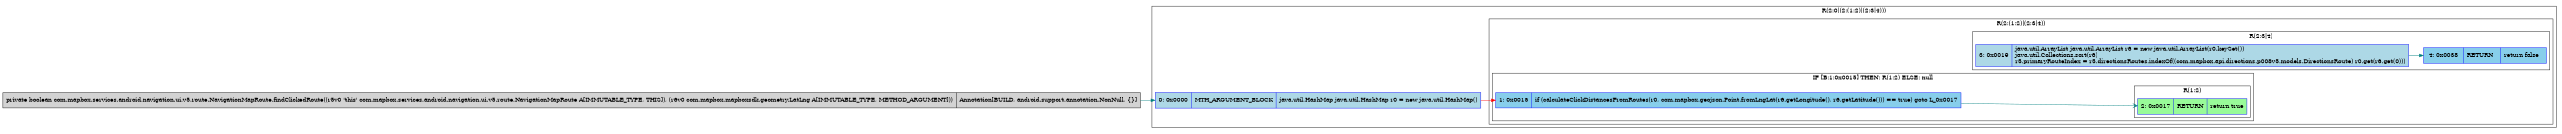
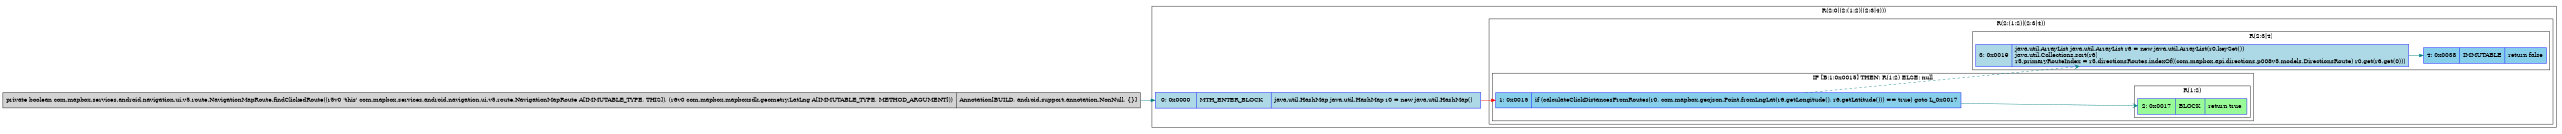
(2480, 55) -> (2482, 55)
none -> (1940, 80)
(1234, 100) -> (1231, 100)
(2190, 106) -> (2189, 106)
